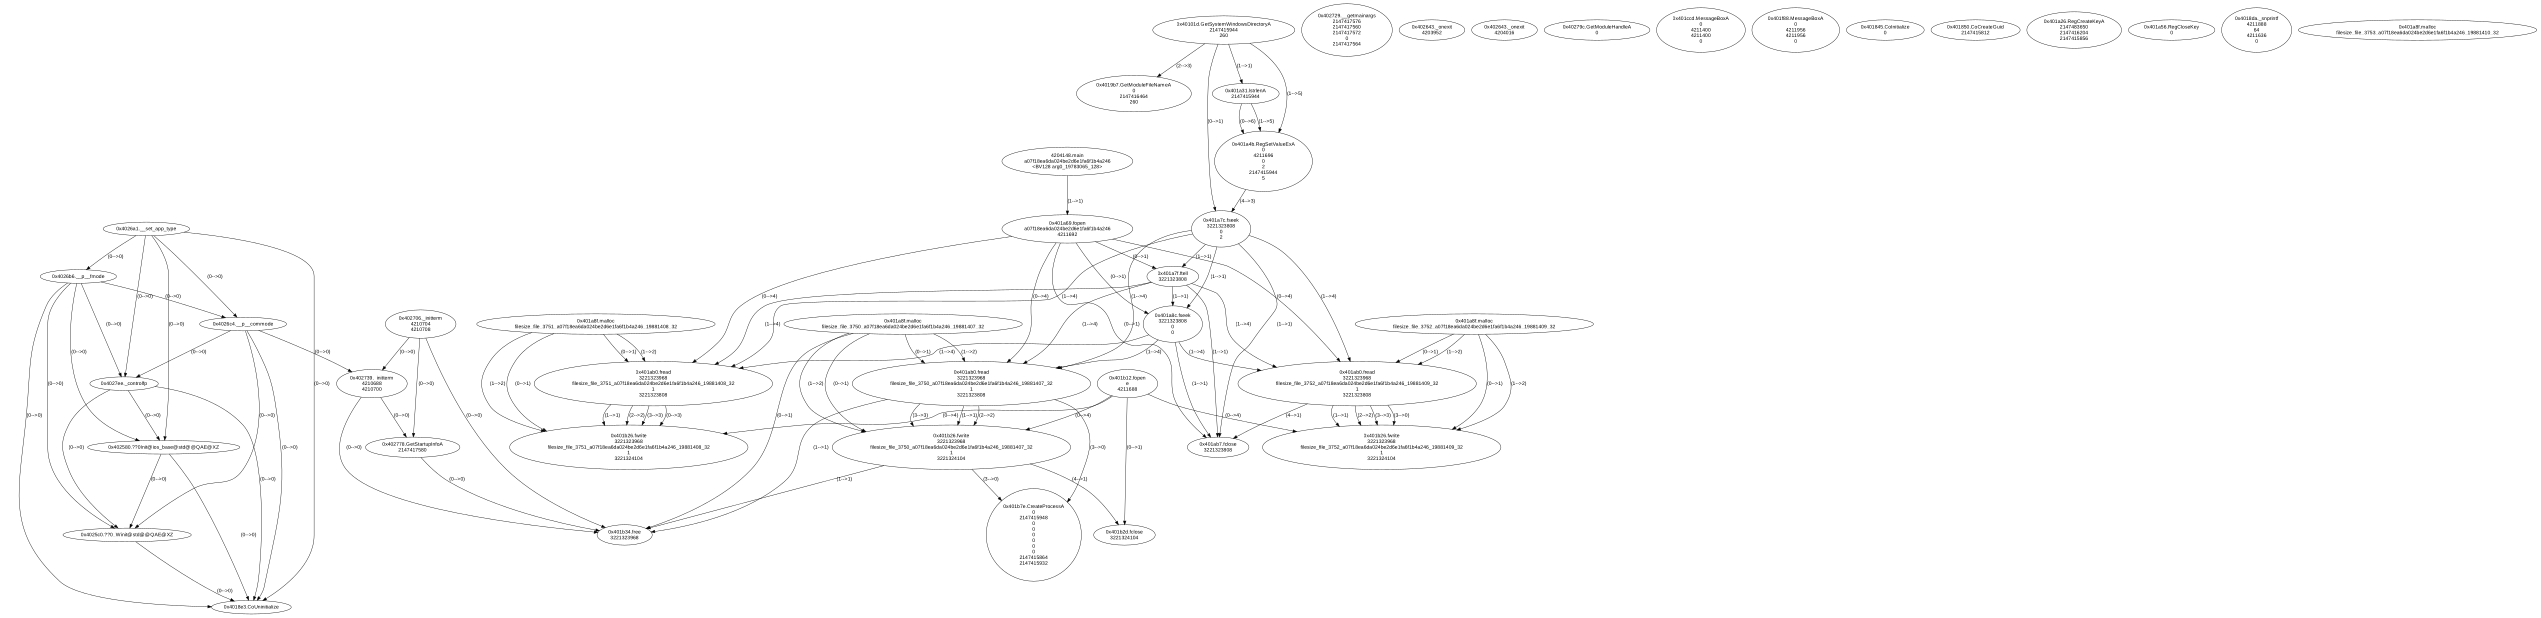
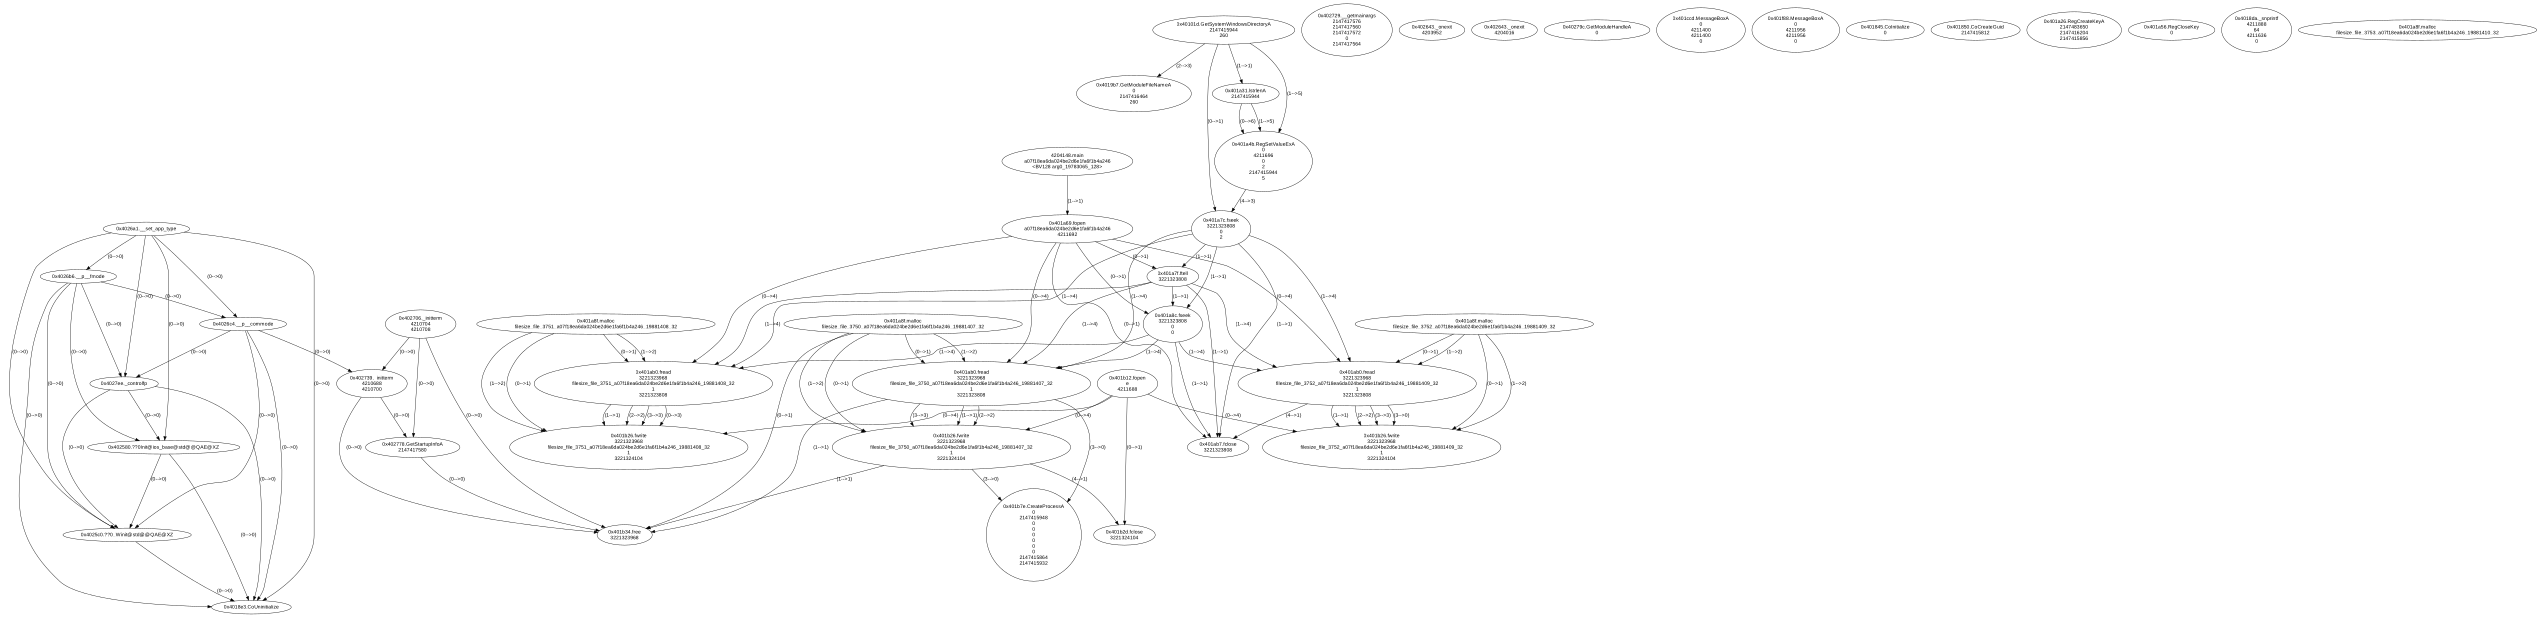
none -> (10, 373)
